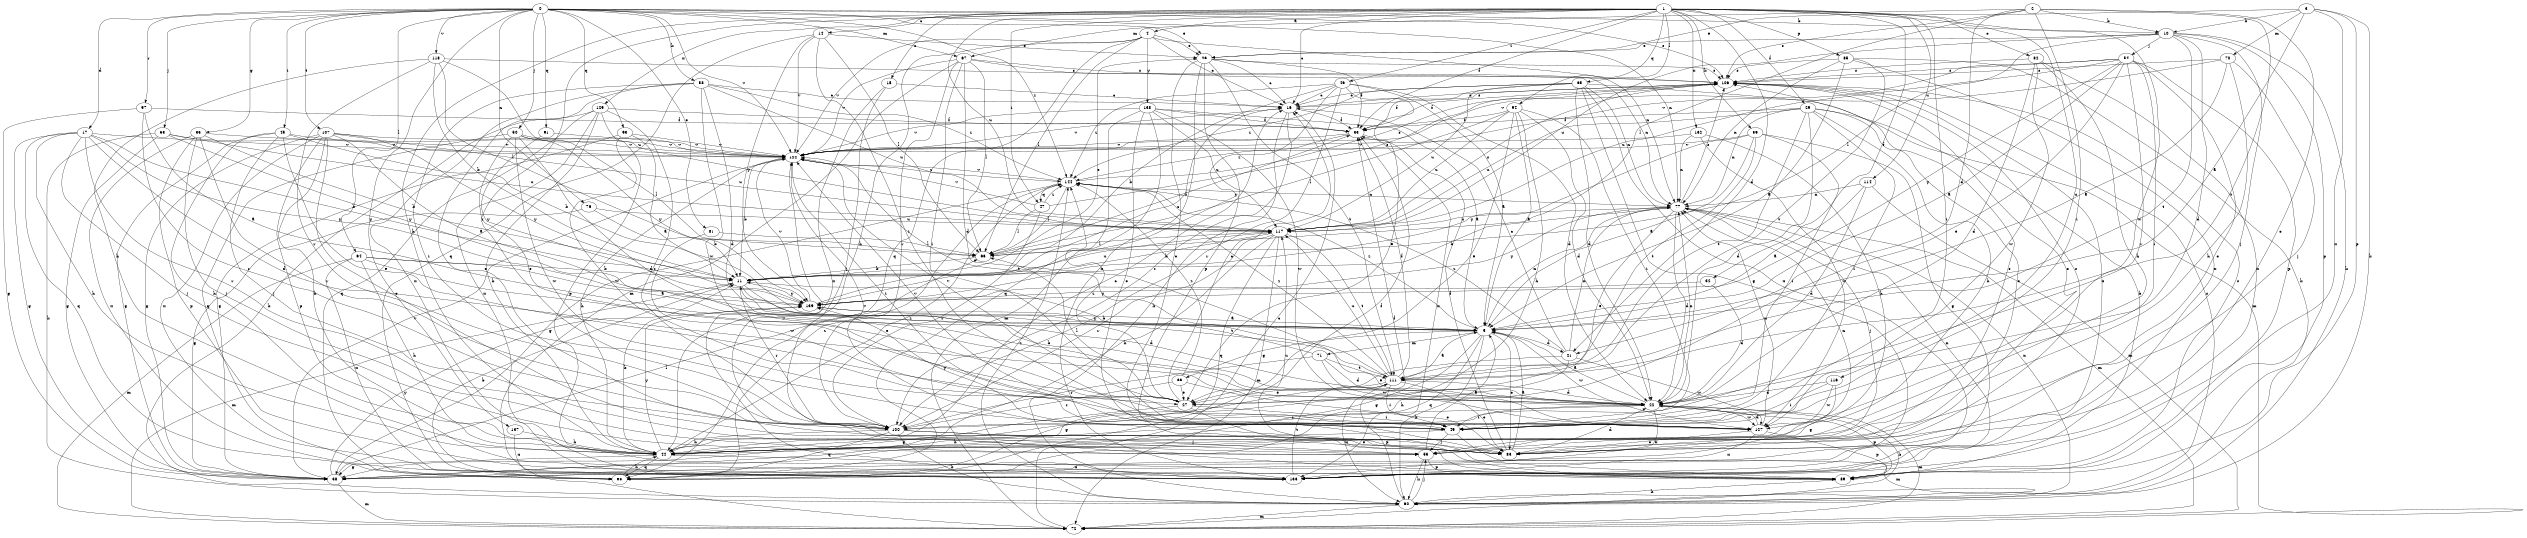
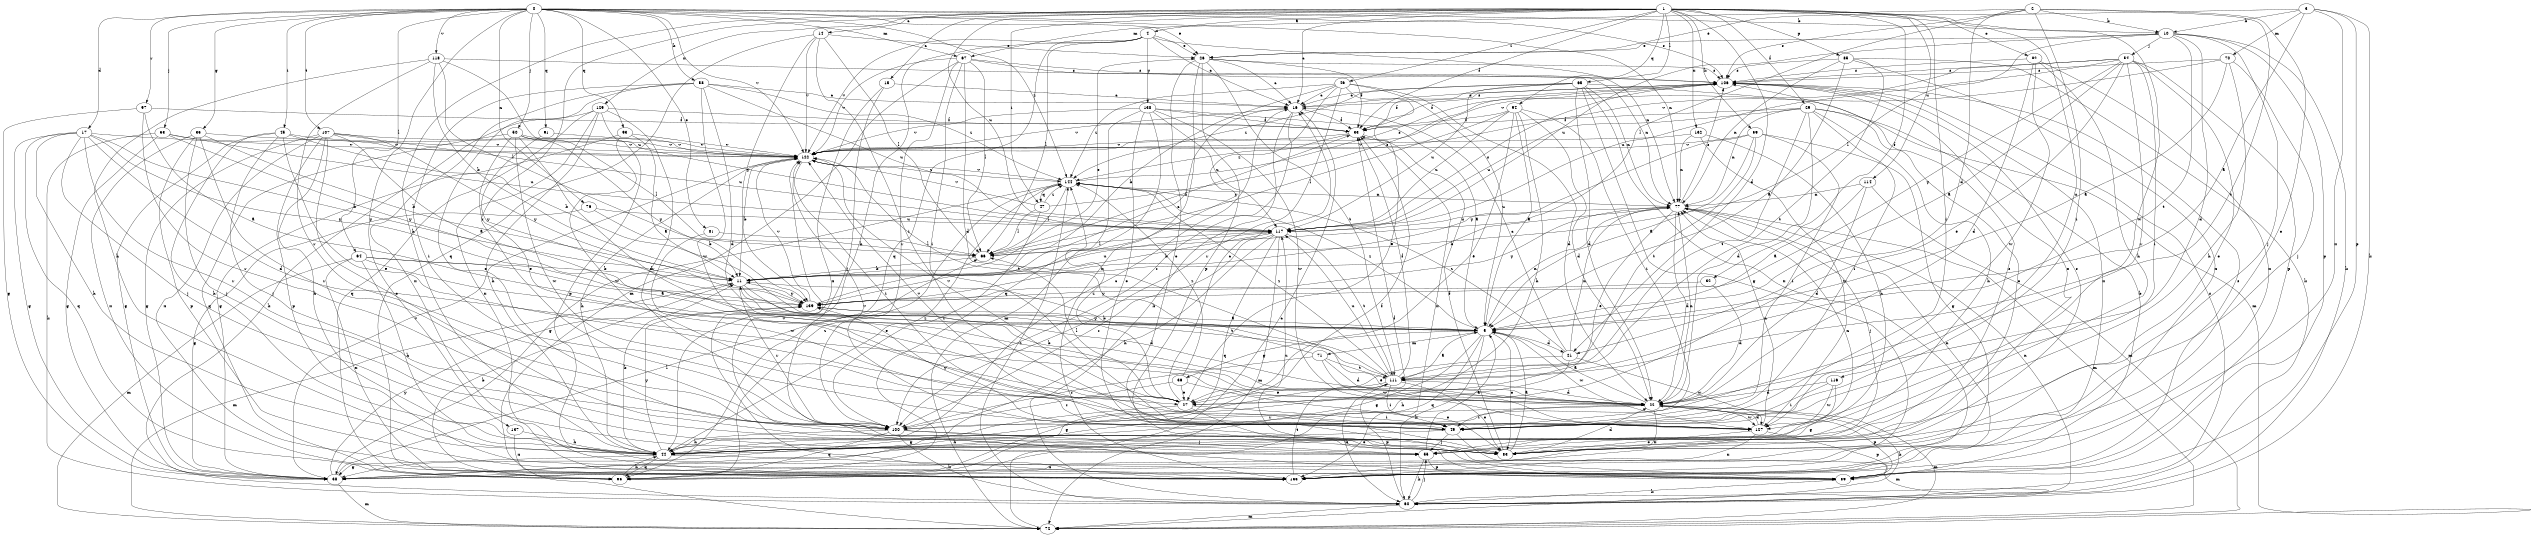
(1503, 207) -> (1504, 207)
